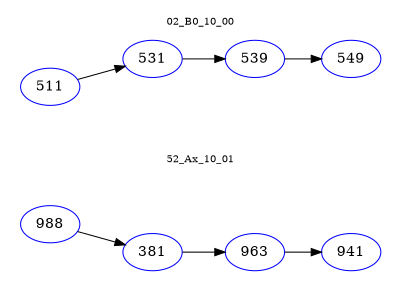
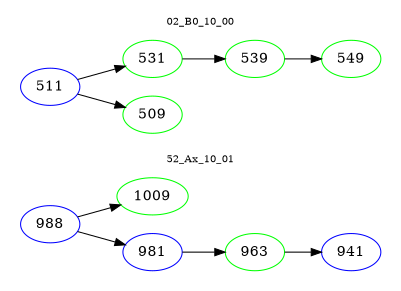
(153, 59) -> (153, 59)
(255, 59) -> (255, 59)
(351, 59) -> (351, 59)
none -> (153, 115)
none -> (153, 196)
(153, 252) -> (153, 252)
(255, 252) -> (255, 252)
